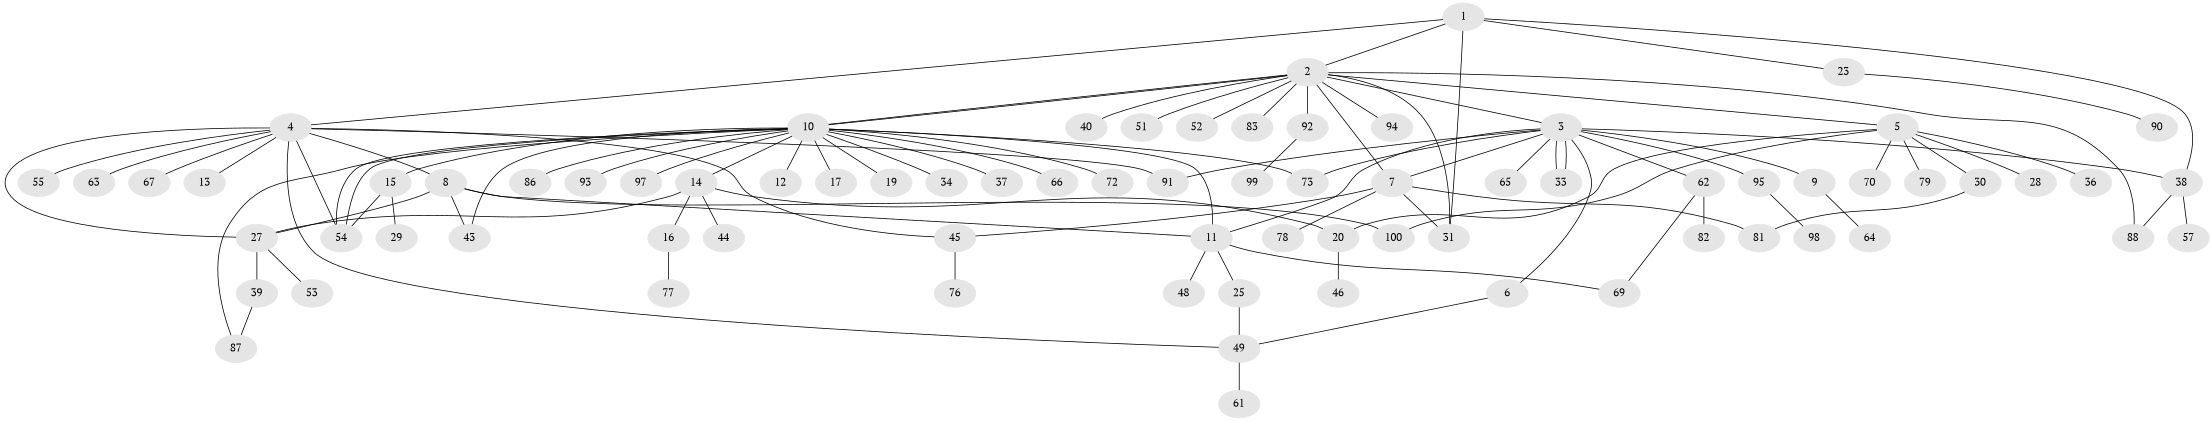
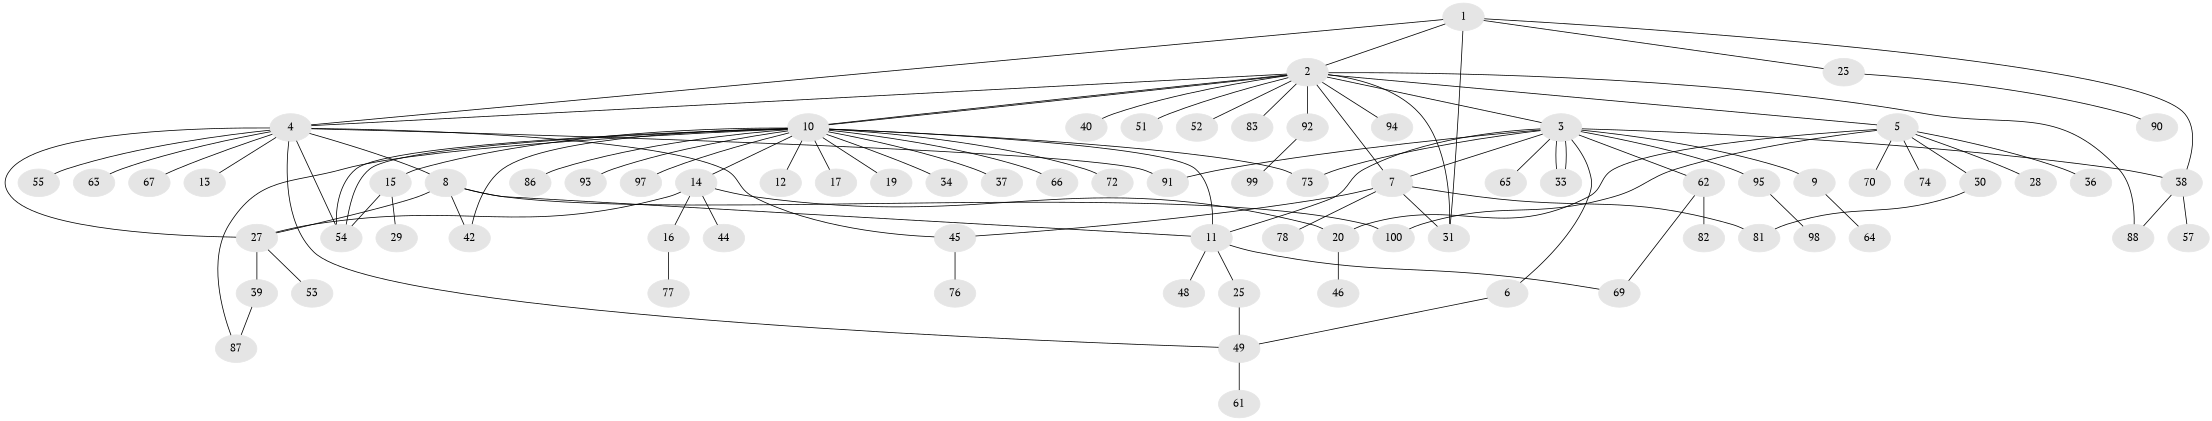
none -> (799, 100)
(1925, 183) -> (1925, 183)
(470, 238) -> (470, 238)
